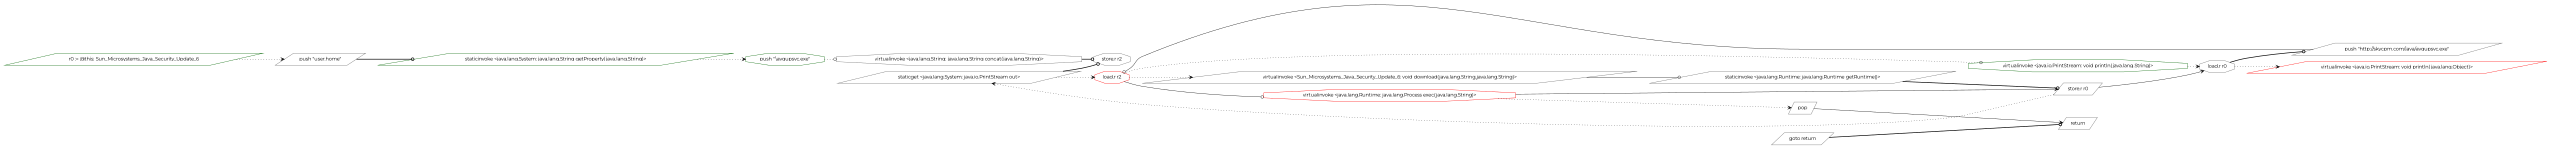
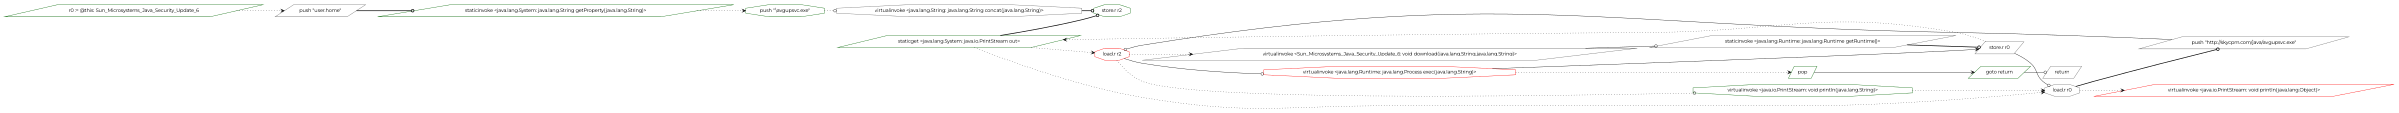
(1112, 59) -> (1112, 11)
(959, 77) -> (959, 42)
(2150, 81) -> (2034, 67)
none -> (1504, 106)
(1803, 108) -> (1803, 72)
(1937, 116) -> (1893, 72)
(1944, 131) -> (2034, 72)
(1803, 139) -> (1999, 72)
